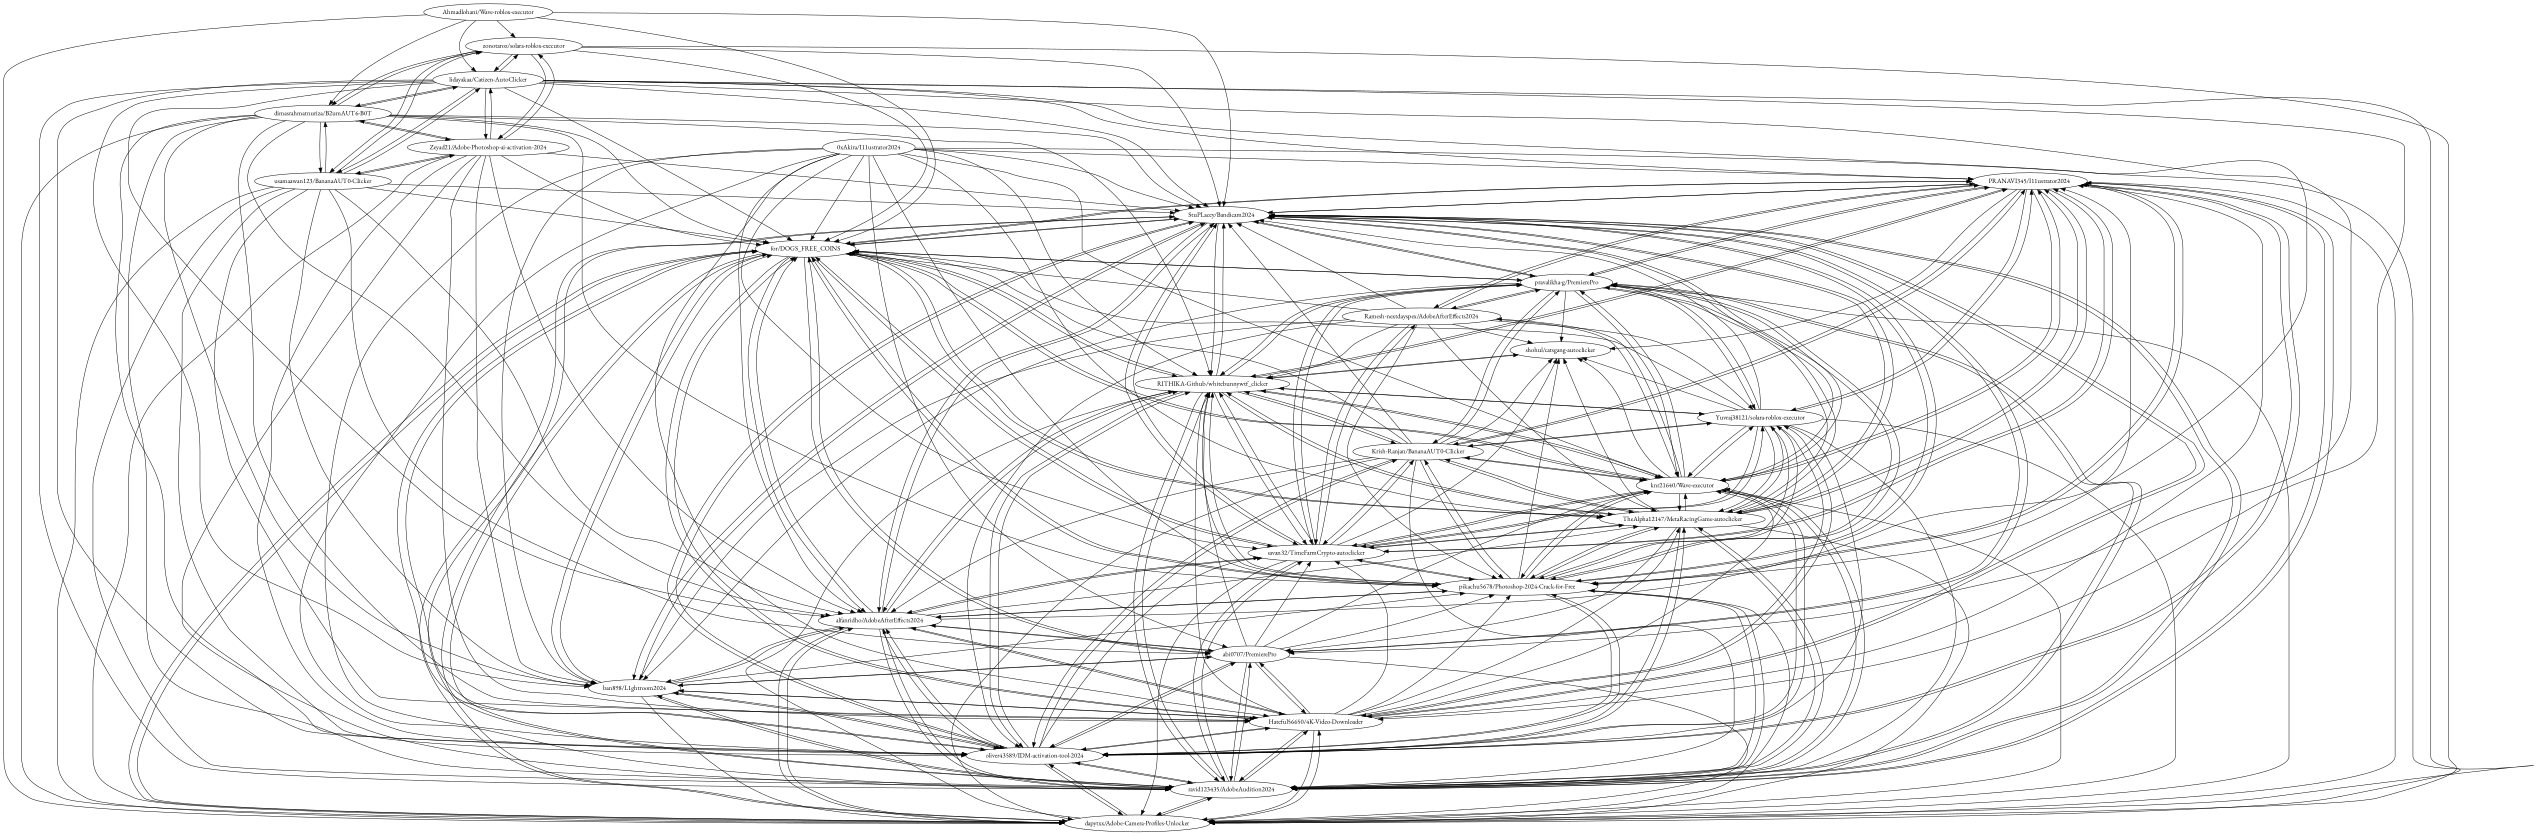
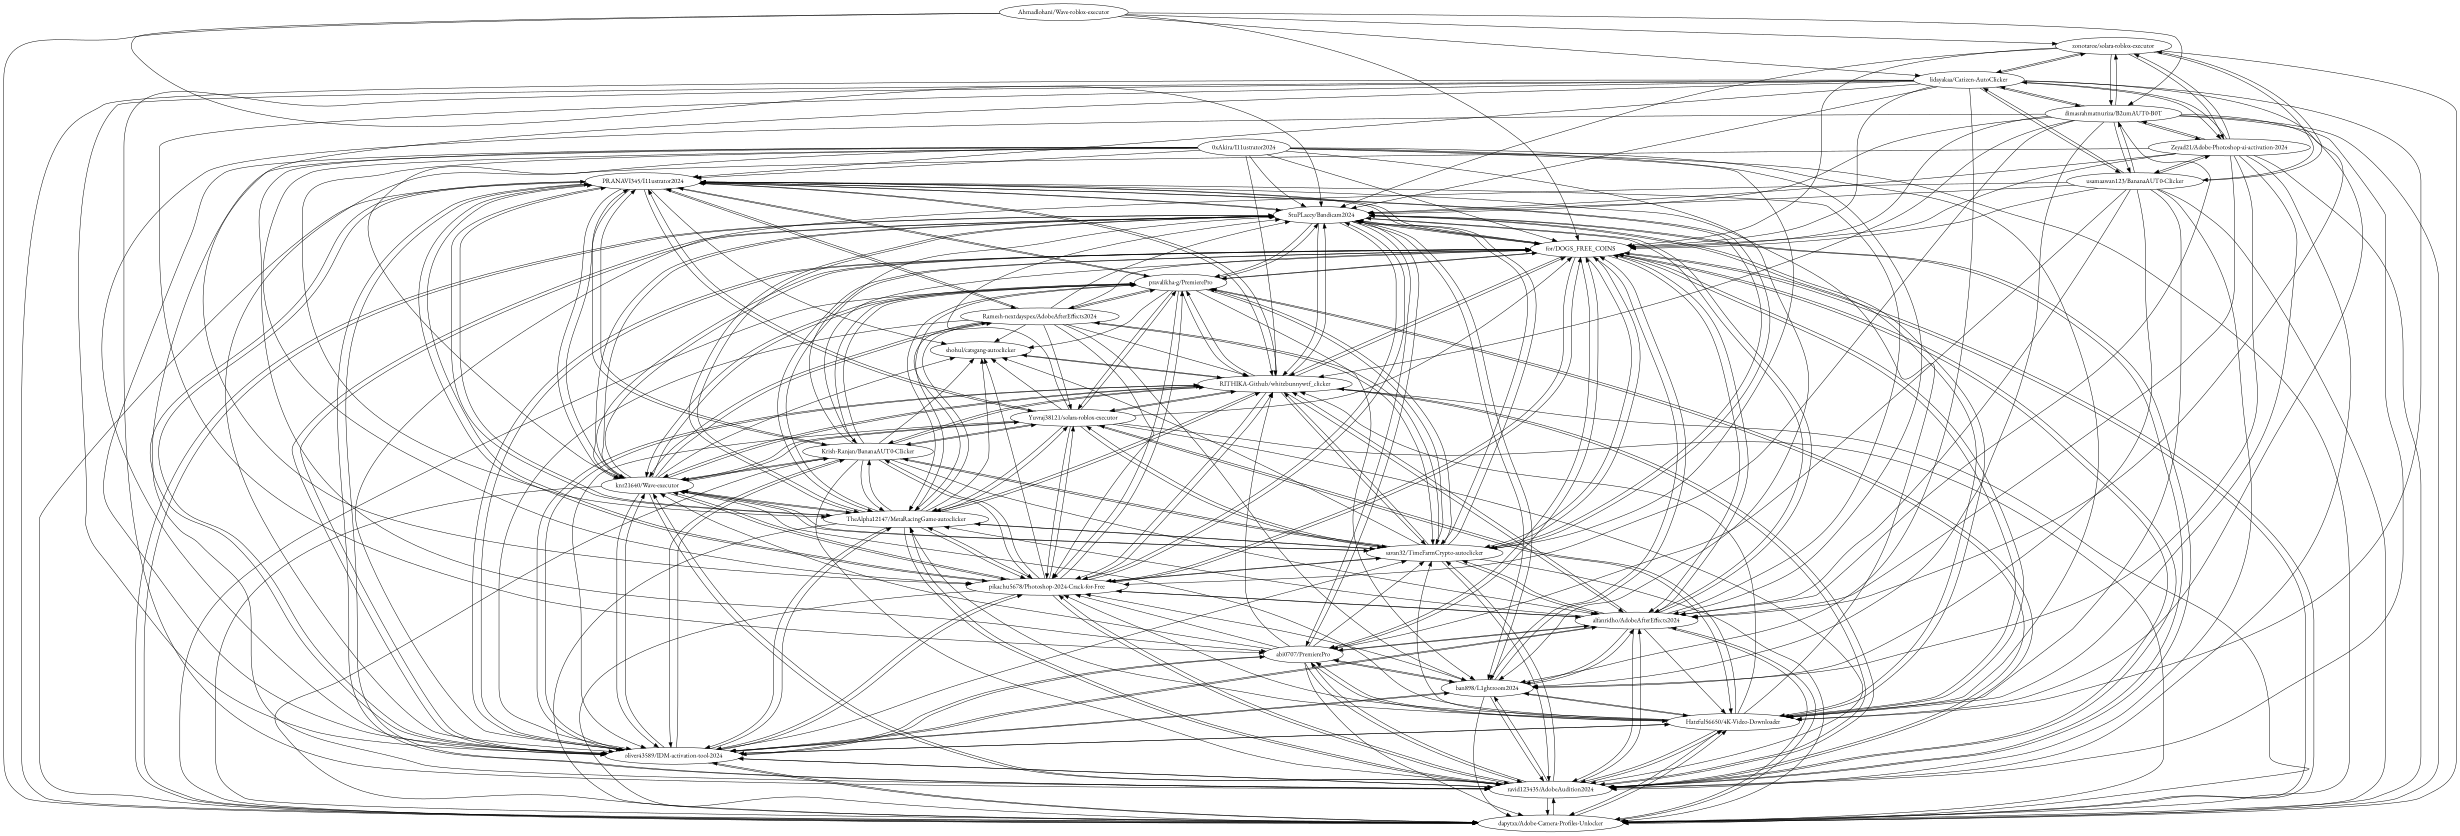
(323, 114) -> (2113, 114)
(1498, 623) -> (945, 400)
(773, 655) -> (2197, 607)
(1101, 671) -> none
